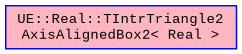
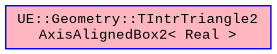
(121, 27) -> (138, 27)
